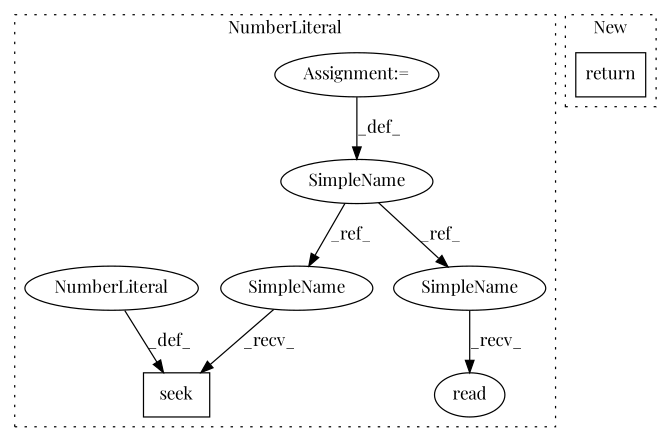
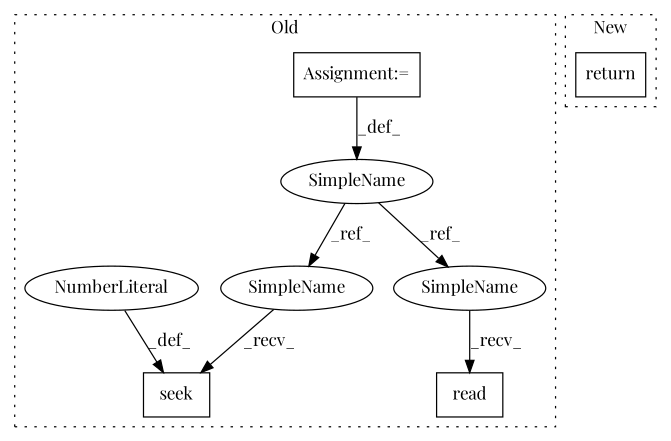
(285, 29) -> (285, 29)
(357, 75) -> (357, 75)
(470, 395) -> (470, 395)
